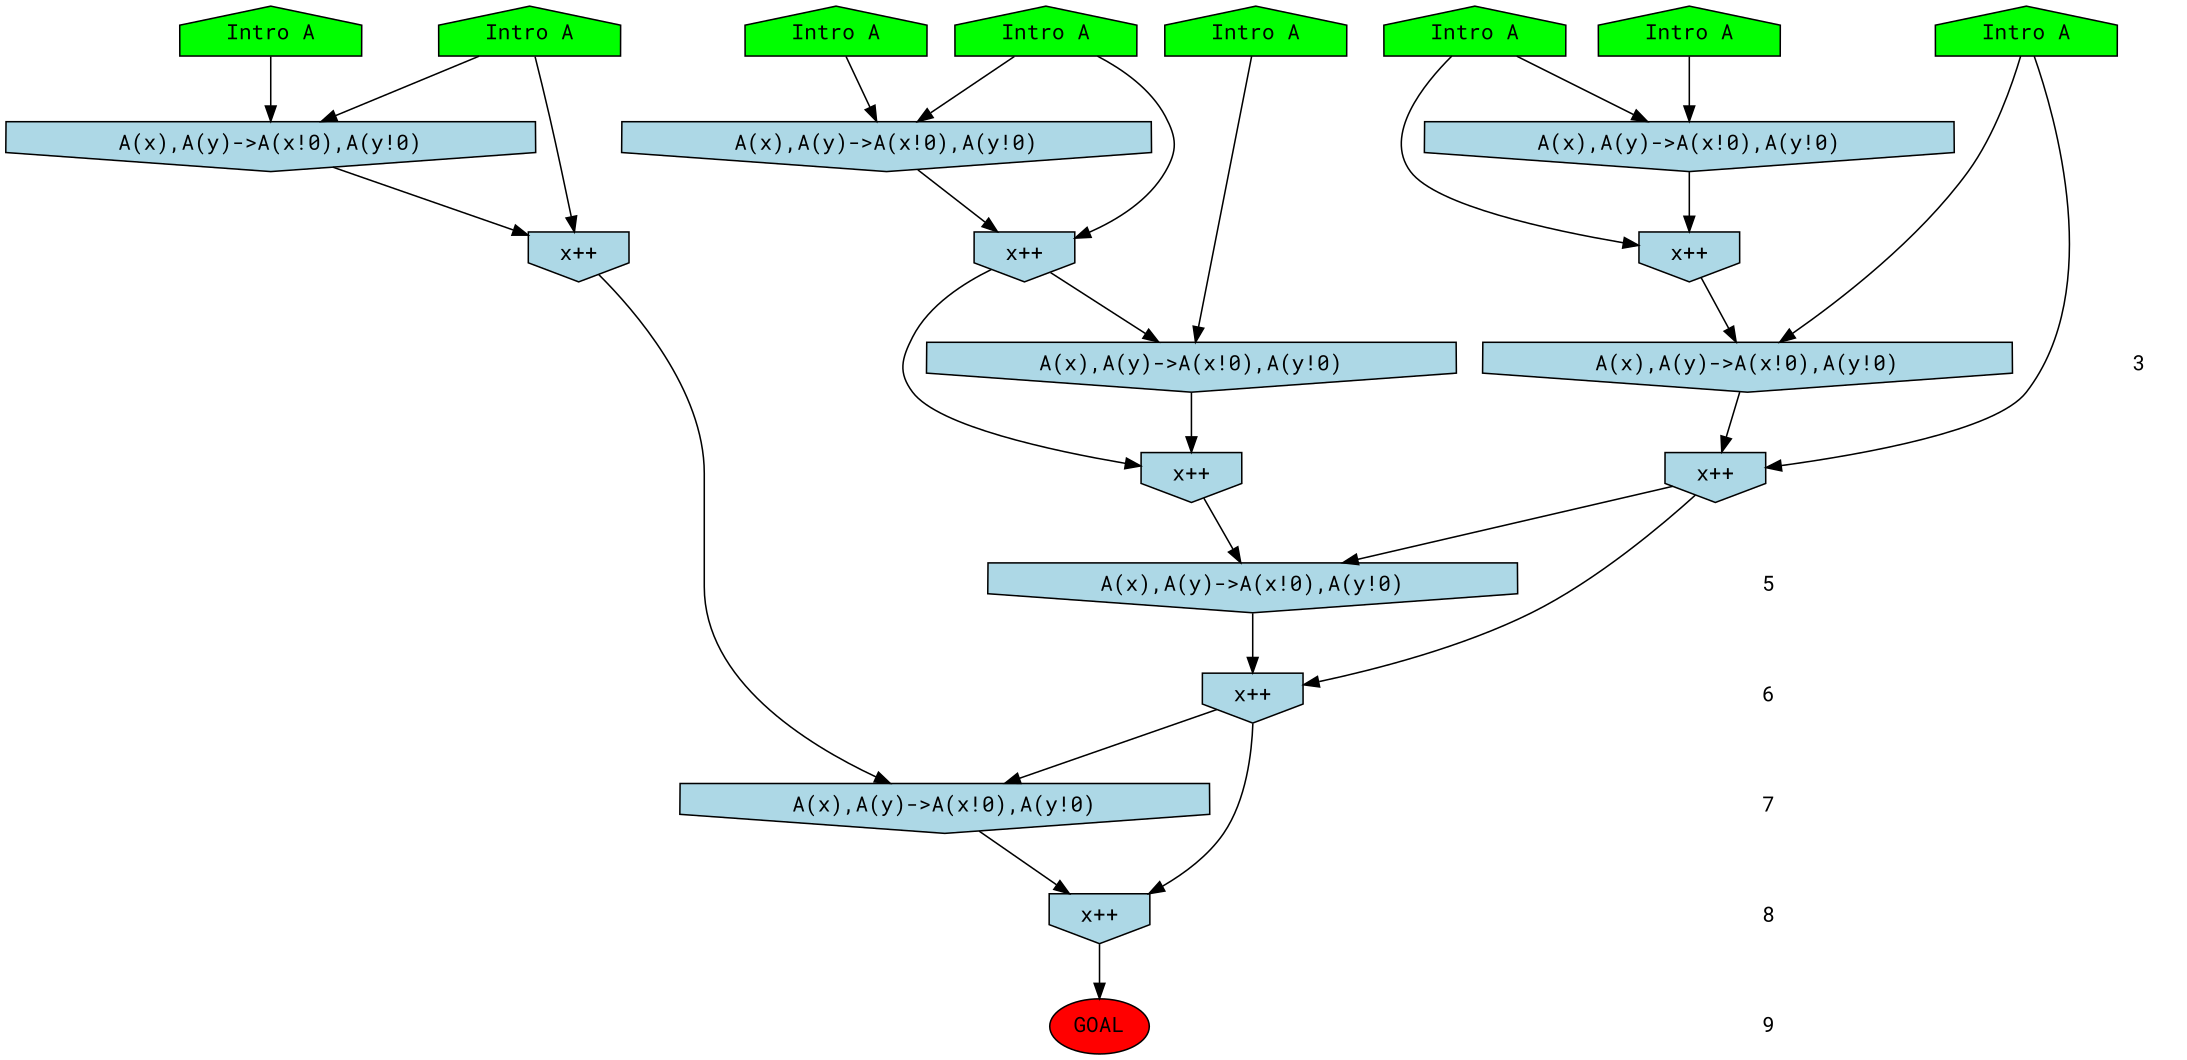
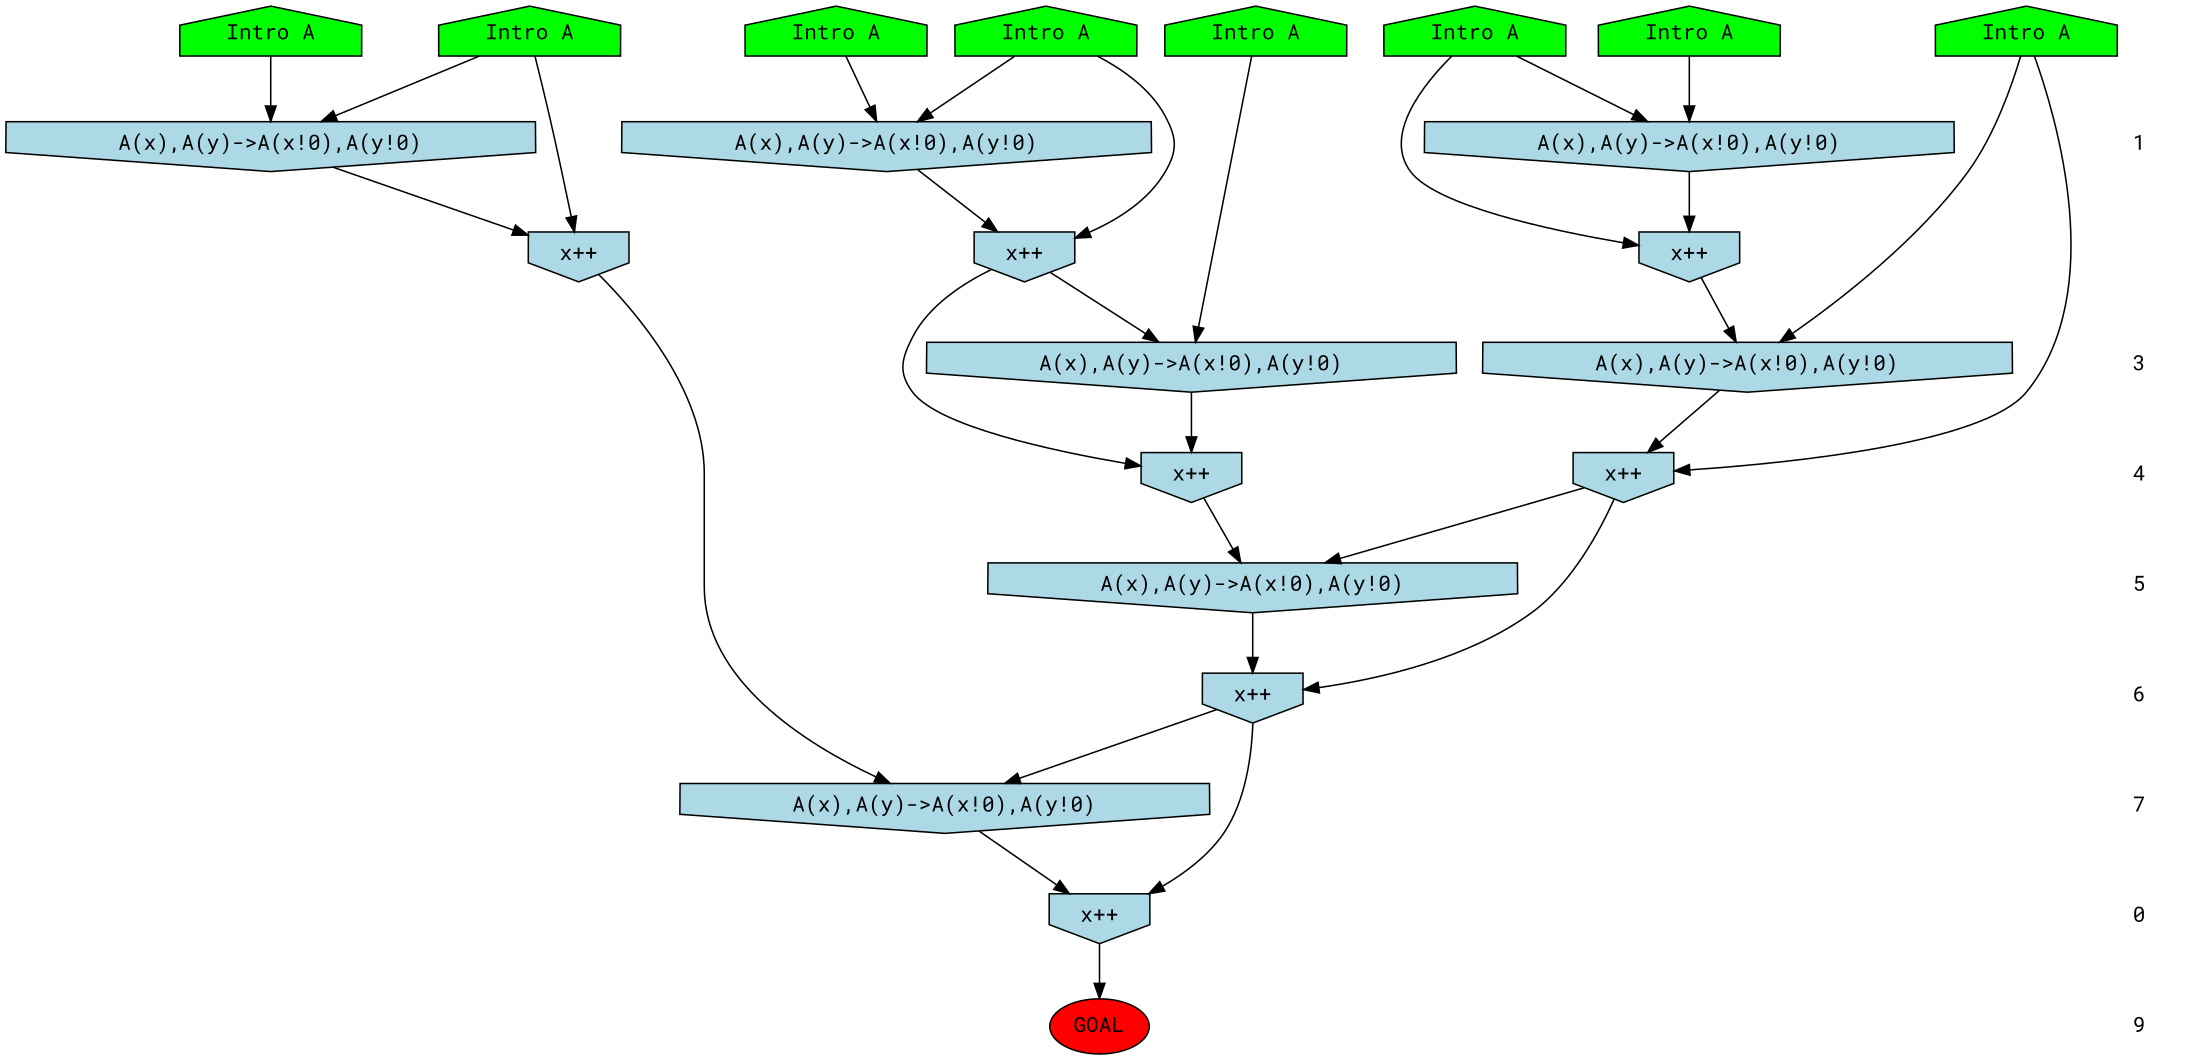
none -> (2140, 144)
none -> (2140, 475)
(1769, 916) -> (2140, 916)
